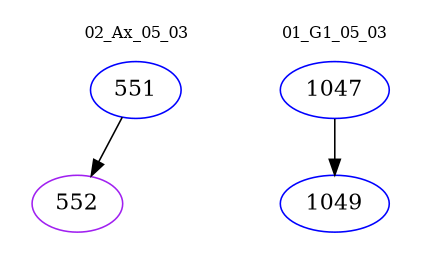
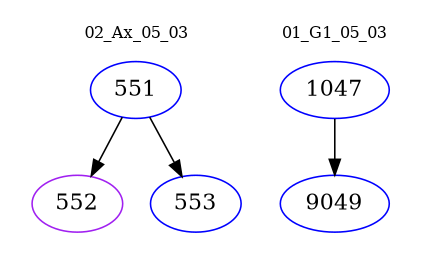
none -> (196, 204)
(335, 204) -> (335, 204)
